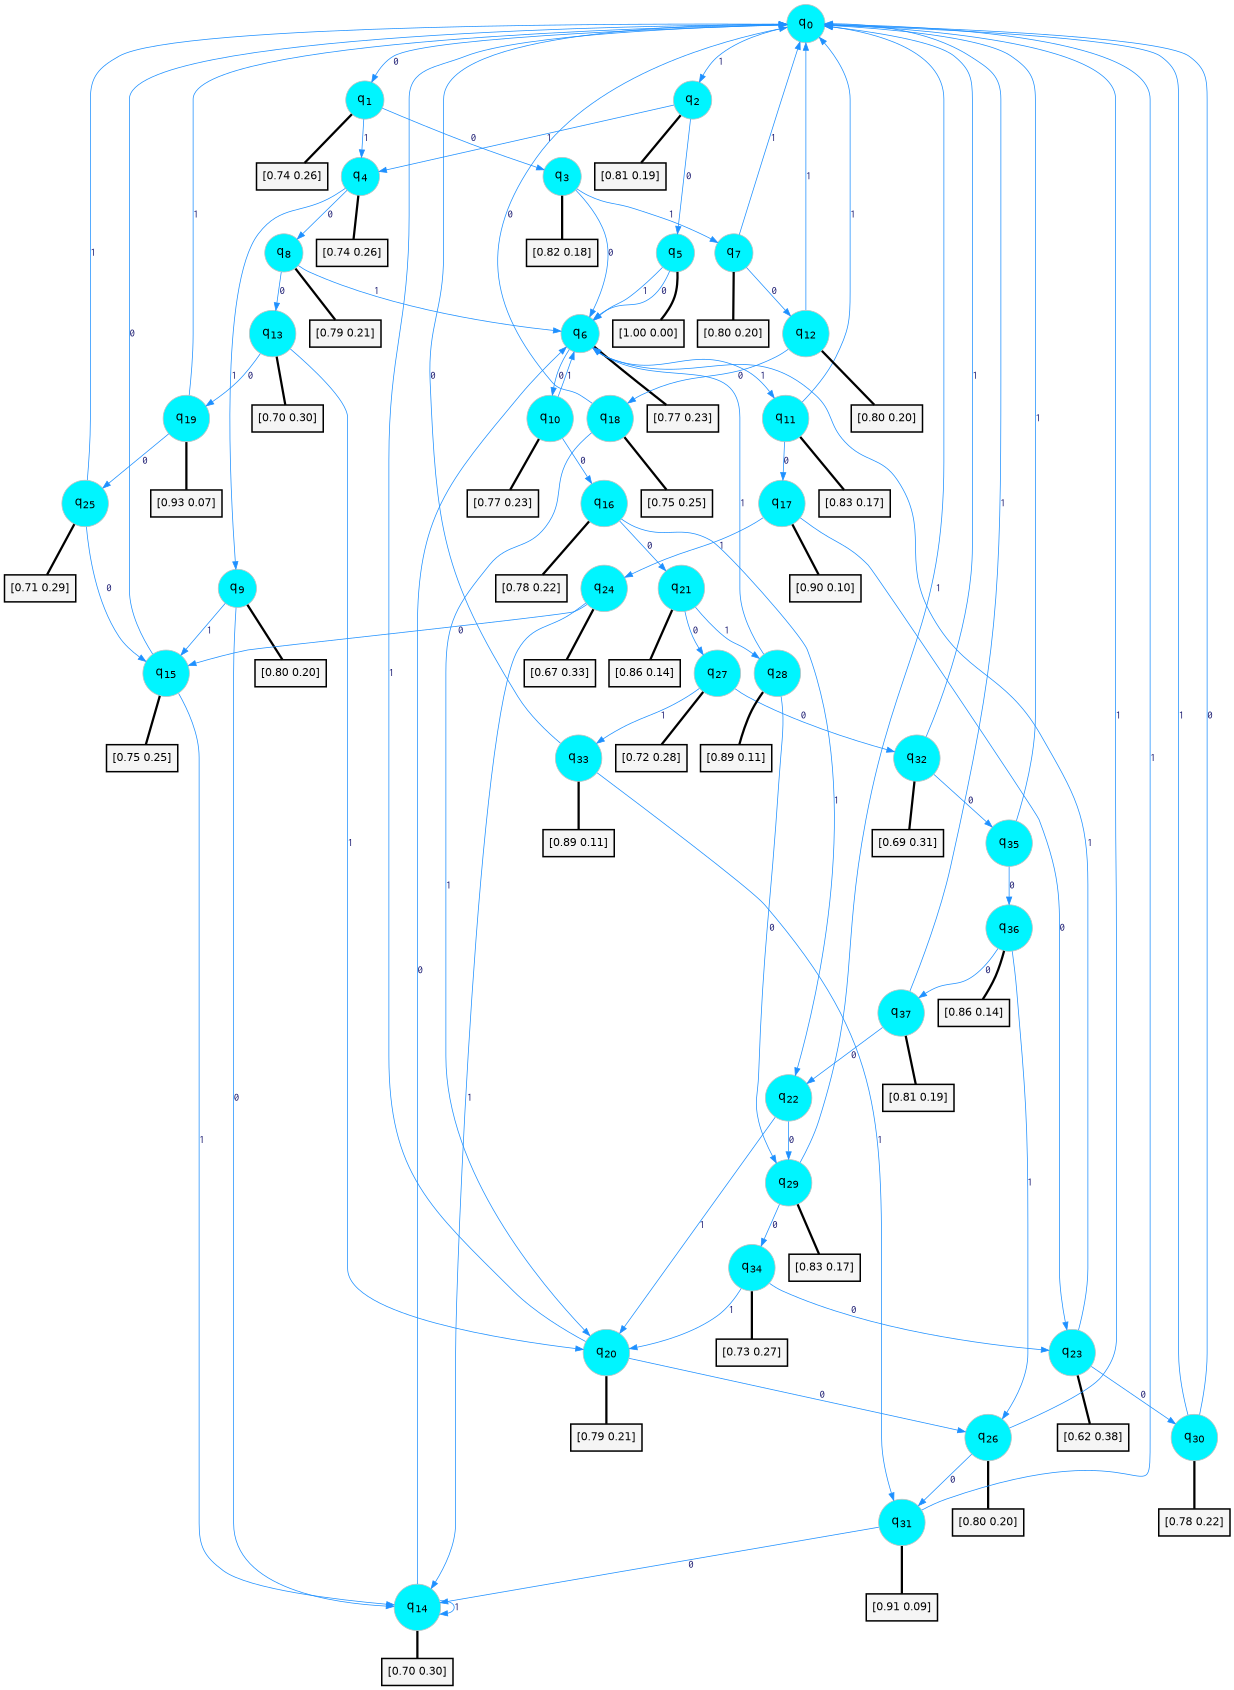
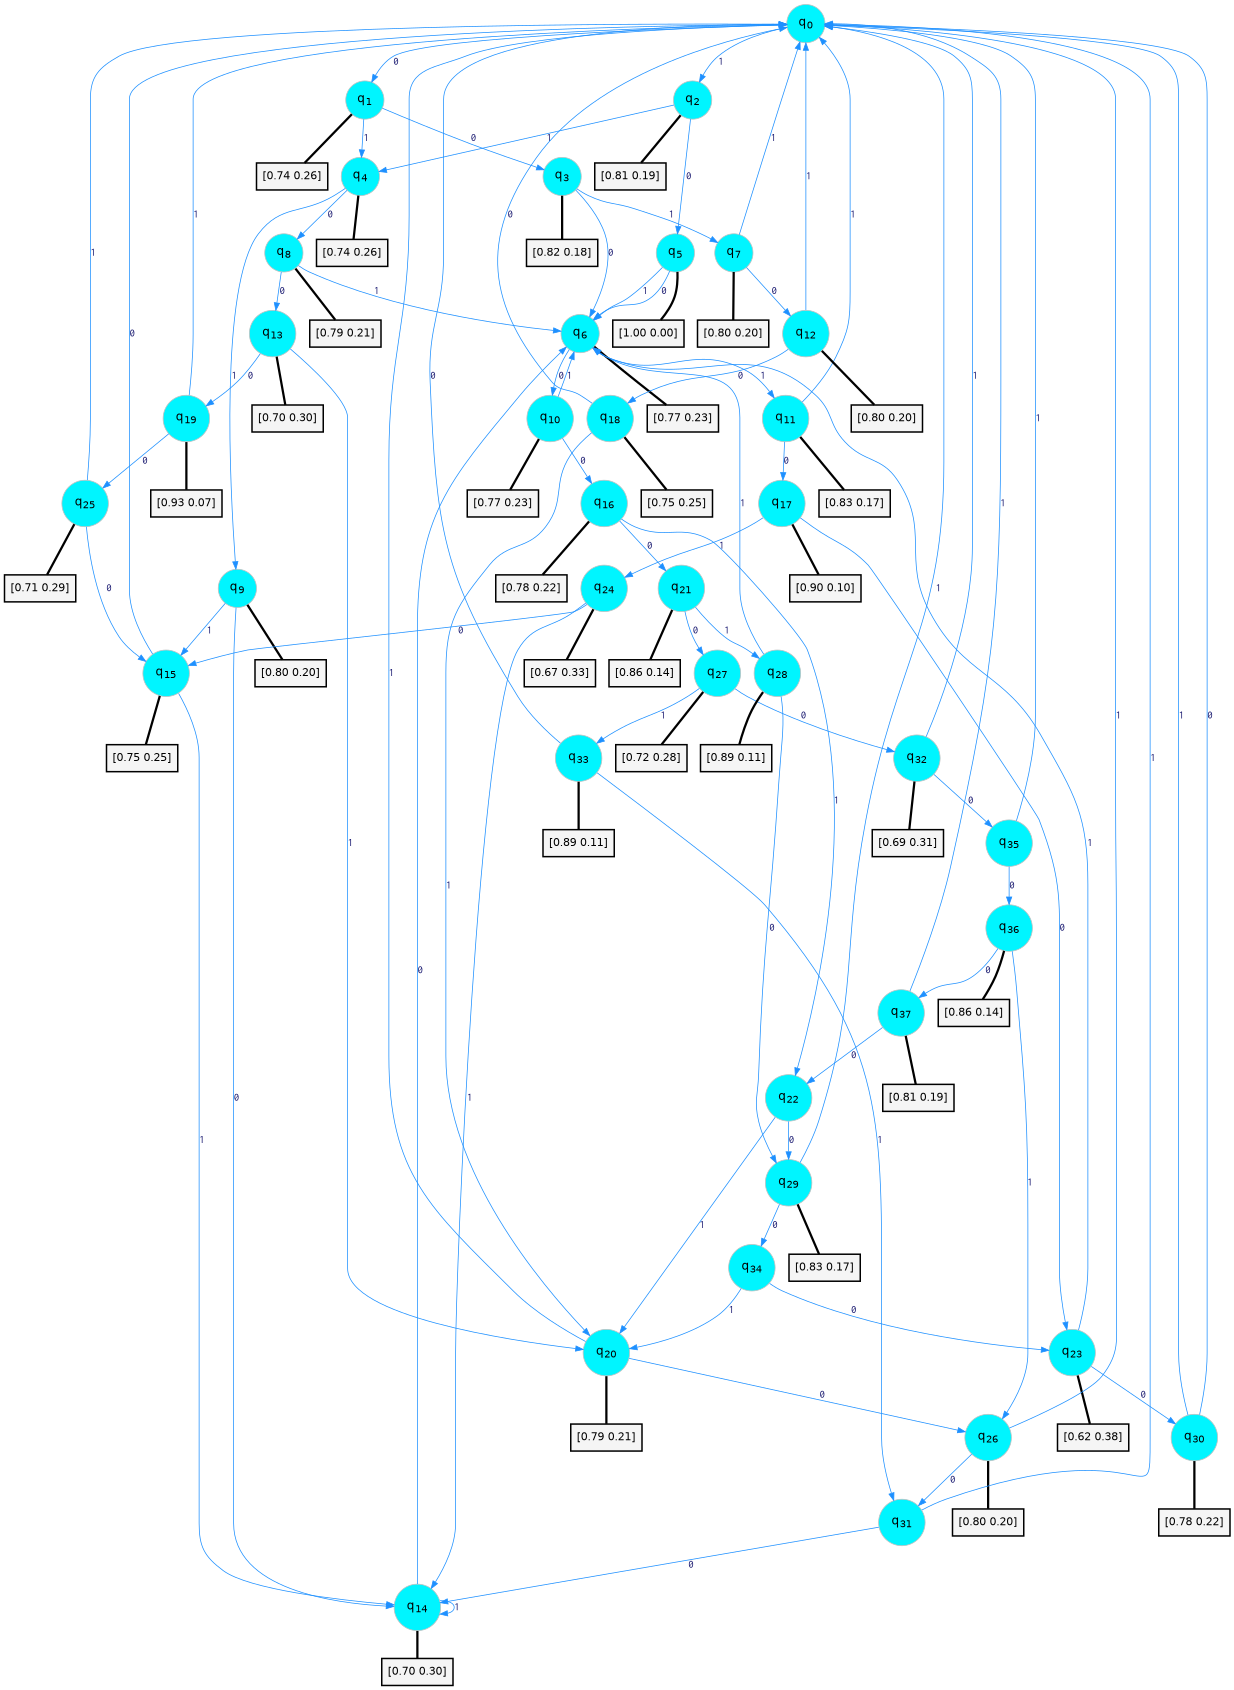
(752, 1353) -> none
(902, 1607) -> none
